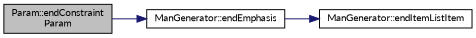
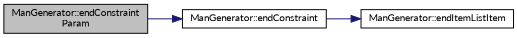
(58, 19) -> (76, 19)
(216, 19) -> (254, 19)
